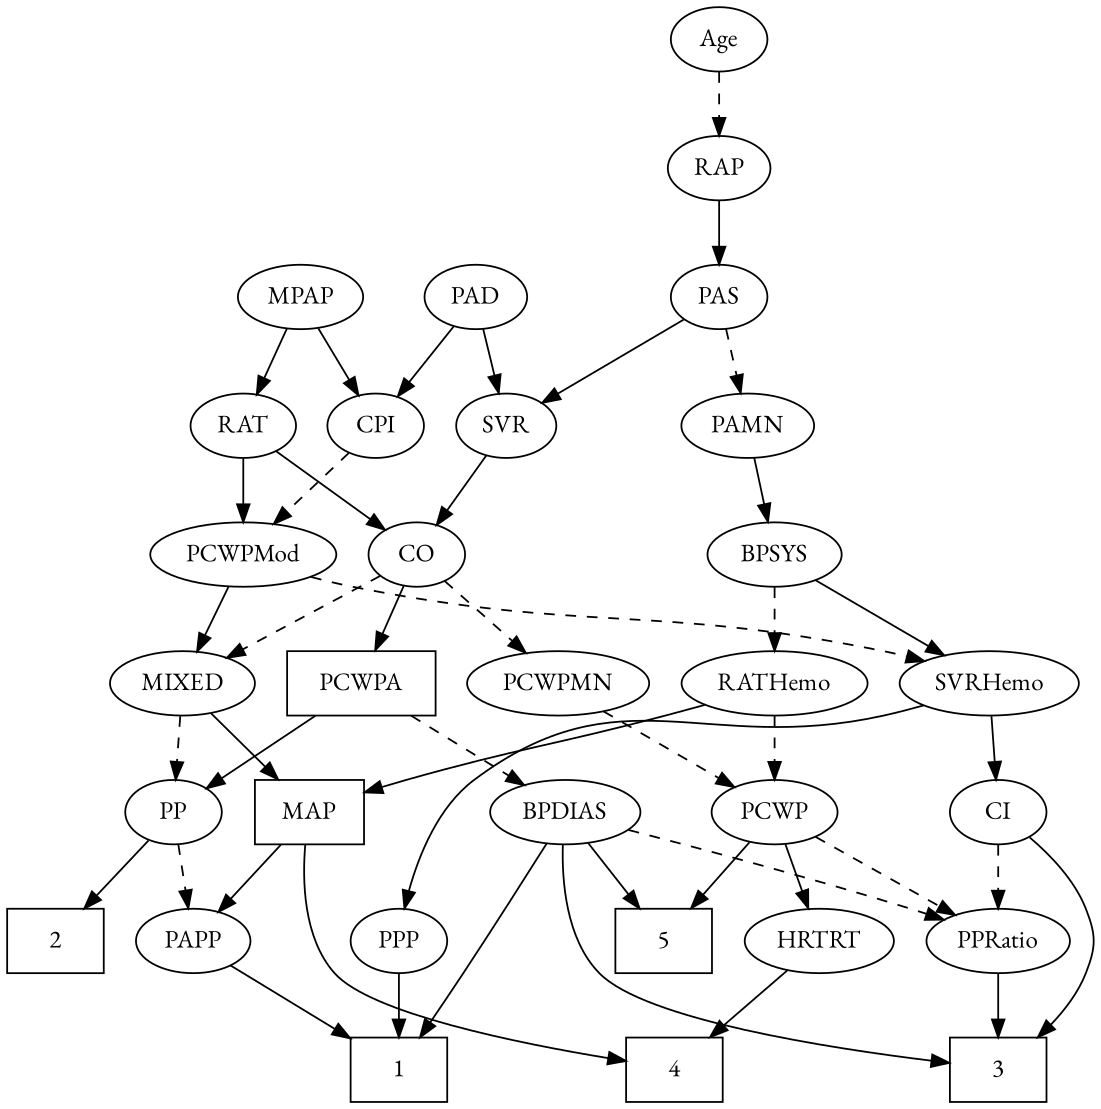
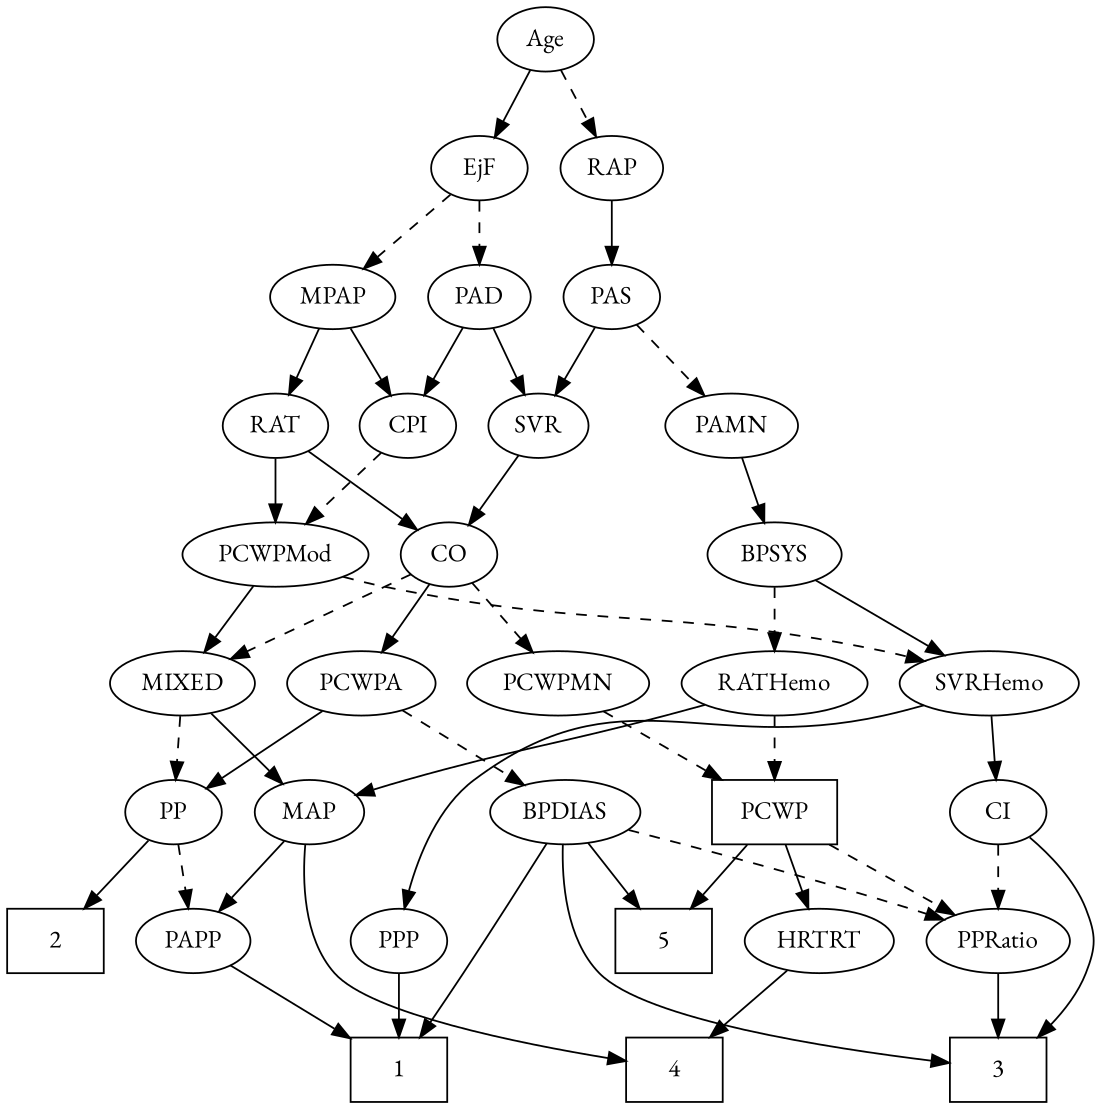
none -> (479, 168)
(361, 683) -> (361, 683)
(309, 812) -> (309, 812)
(775, 812) -> (775, 812)
